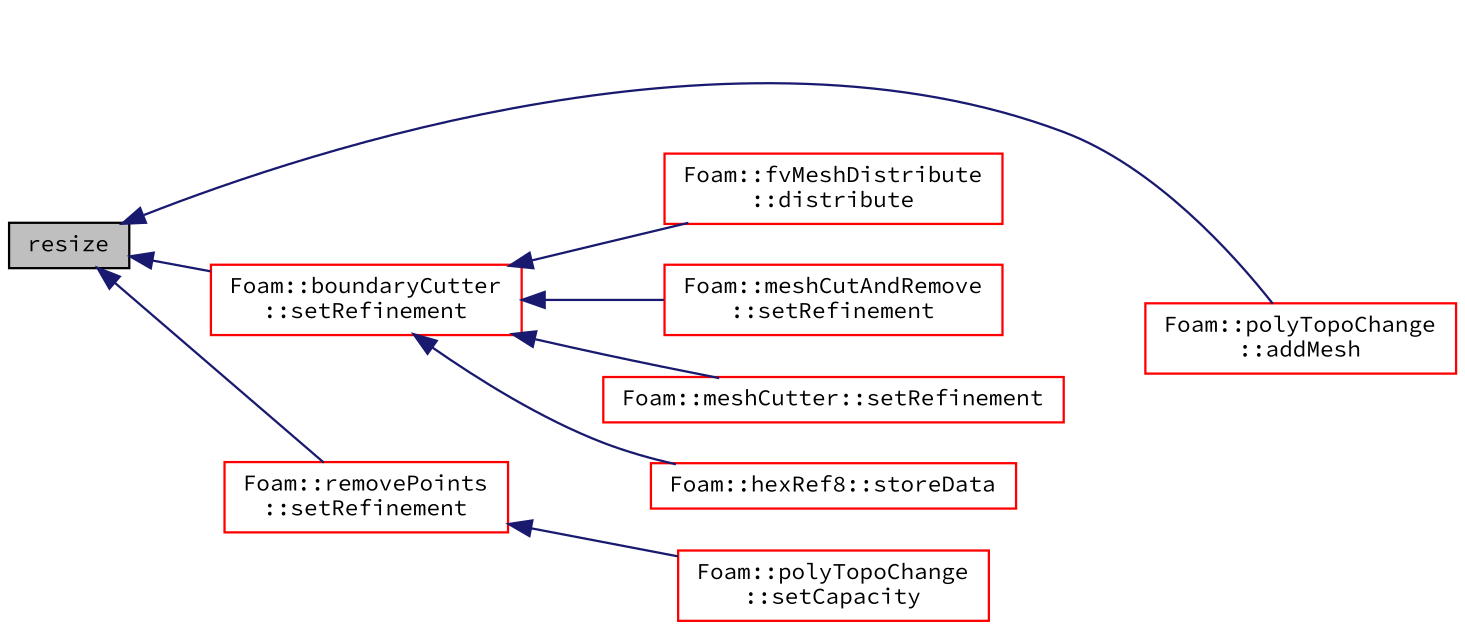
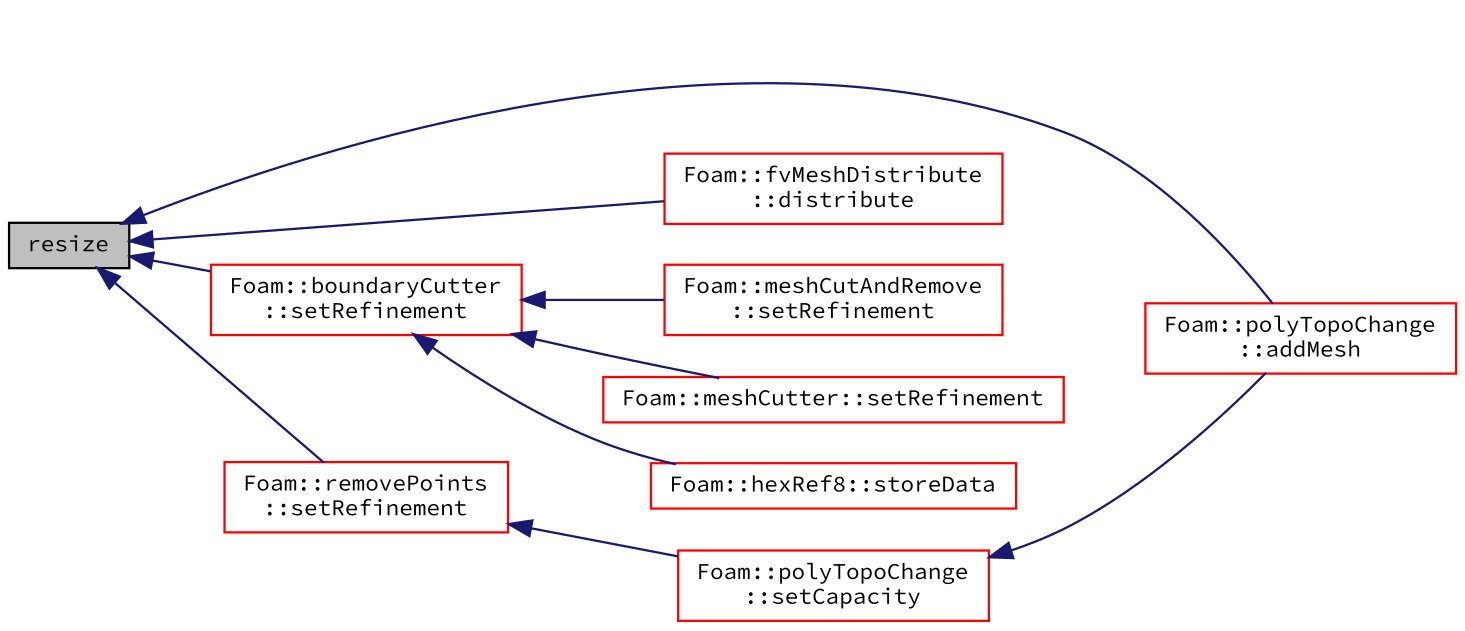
(610, 242) -> (408, 220)
none -> (1148, 476)
